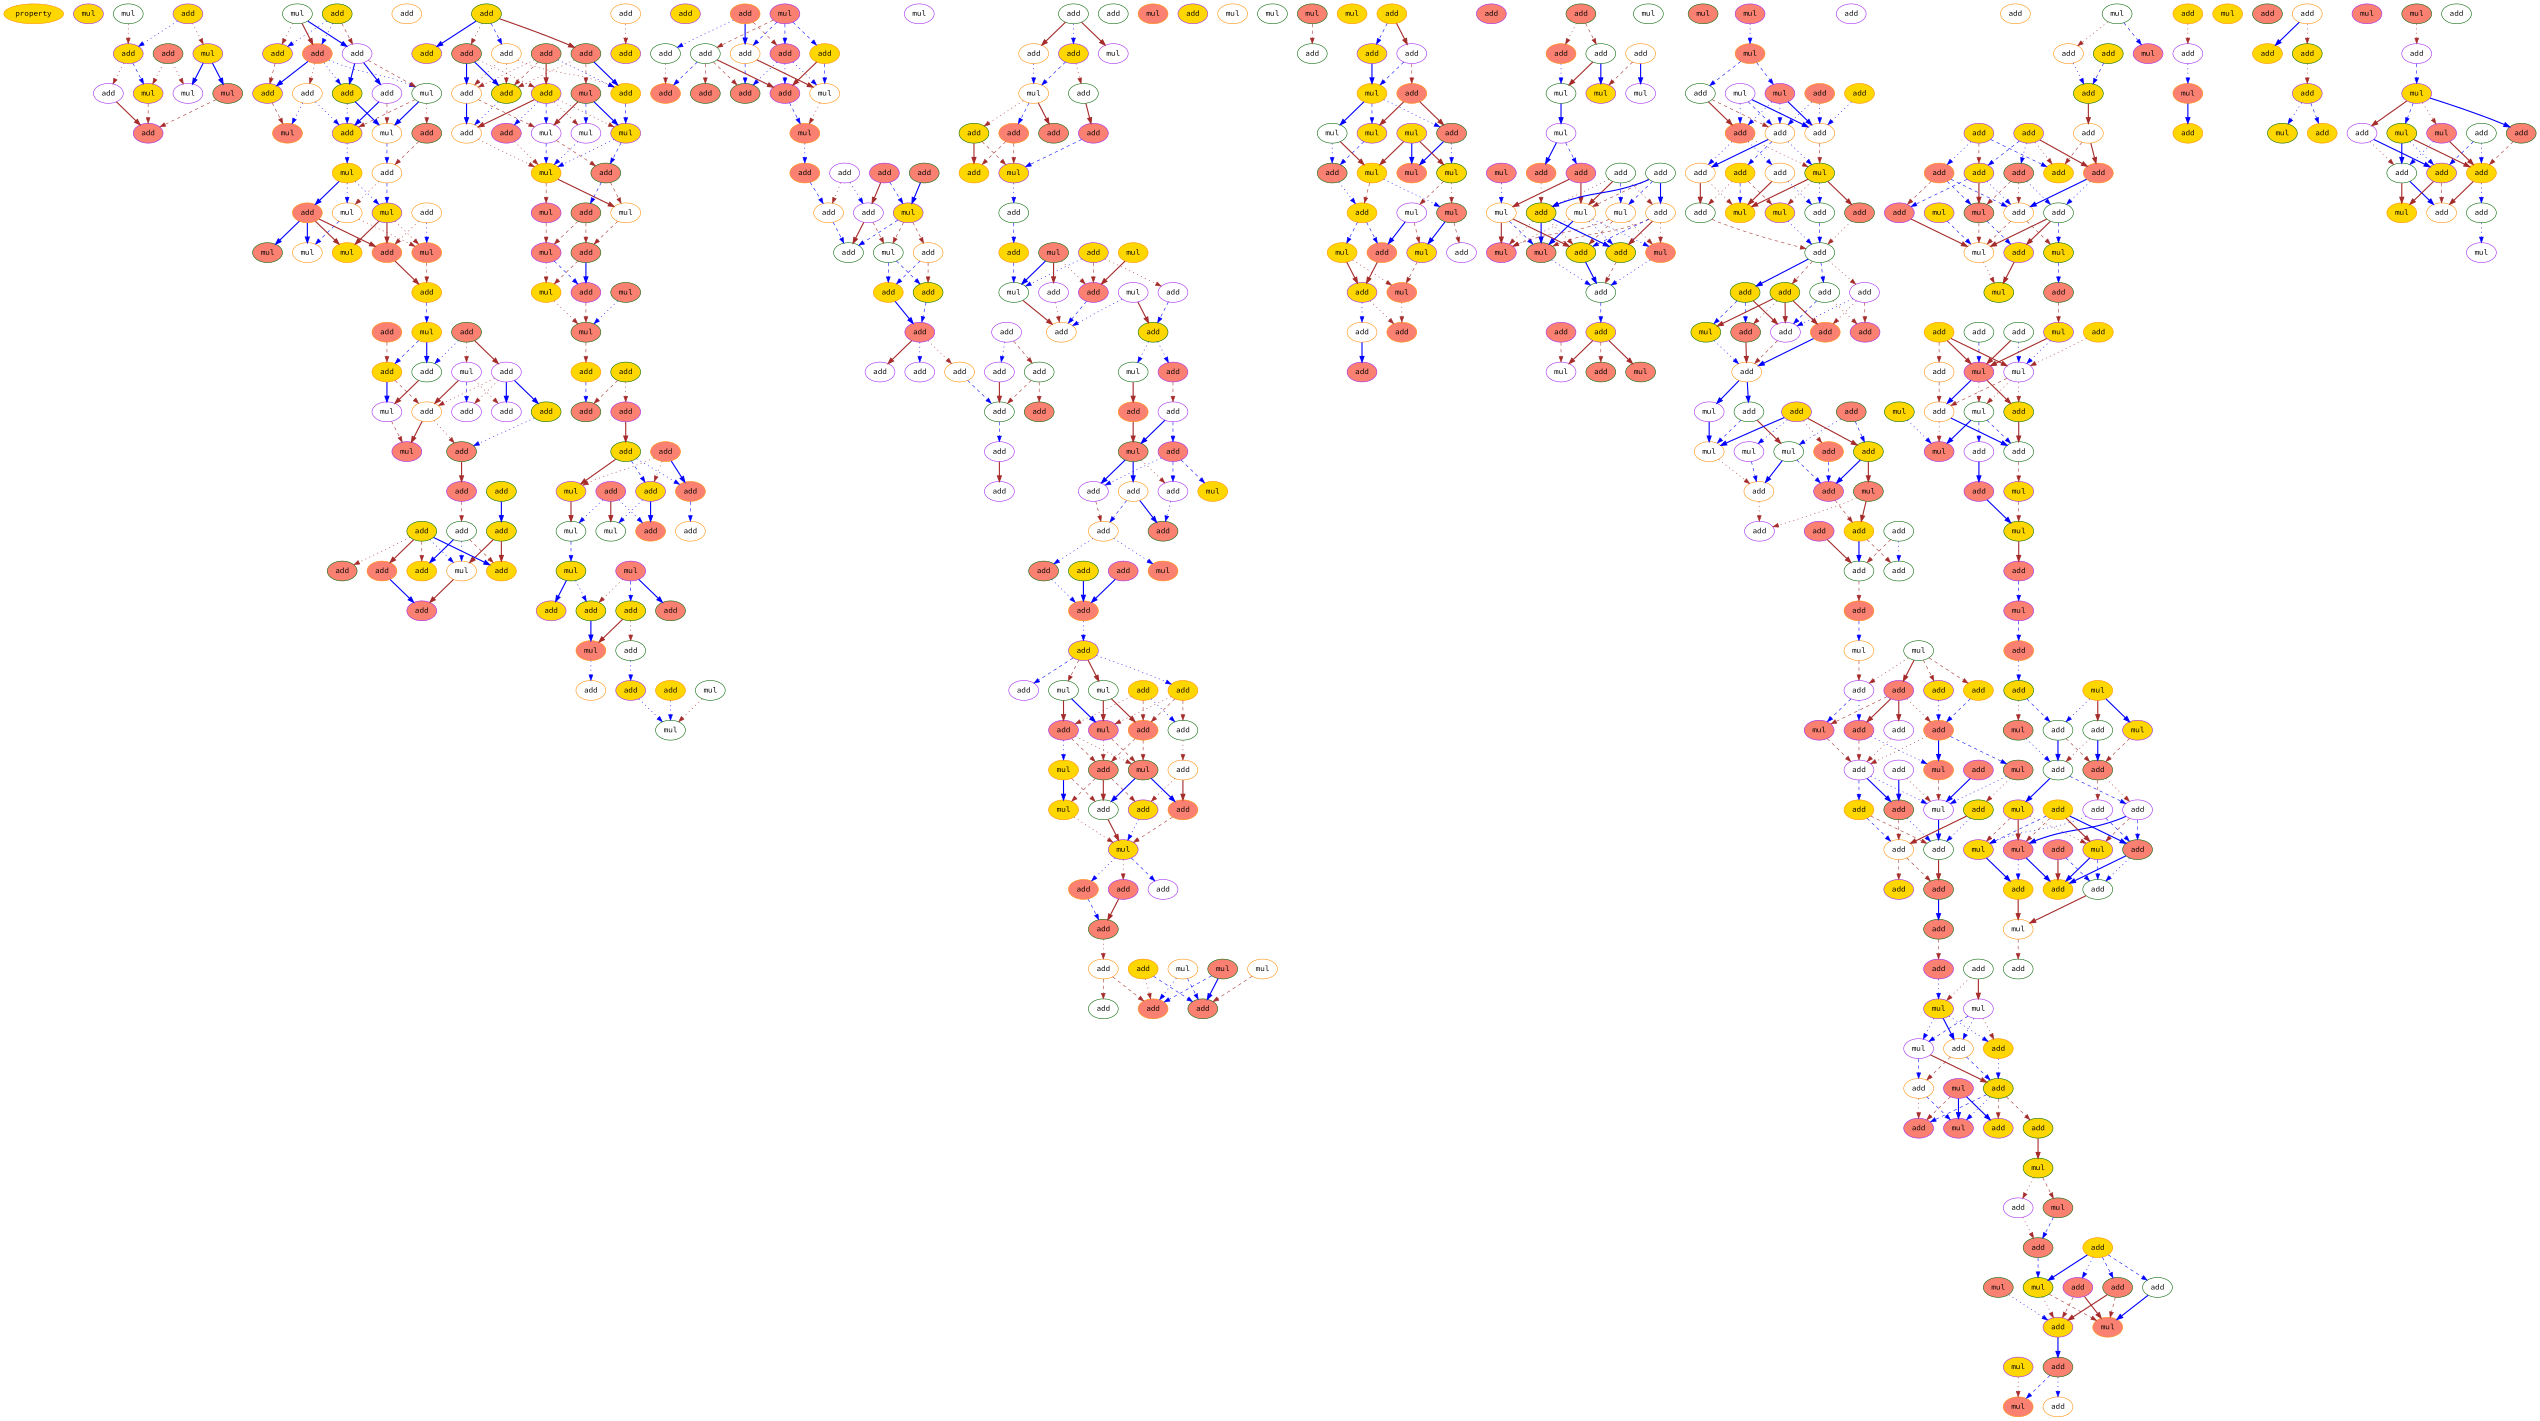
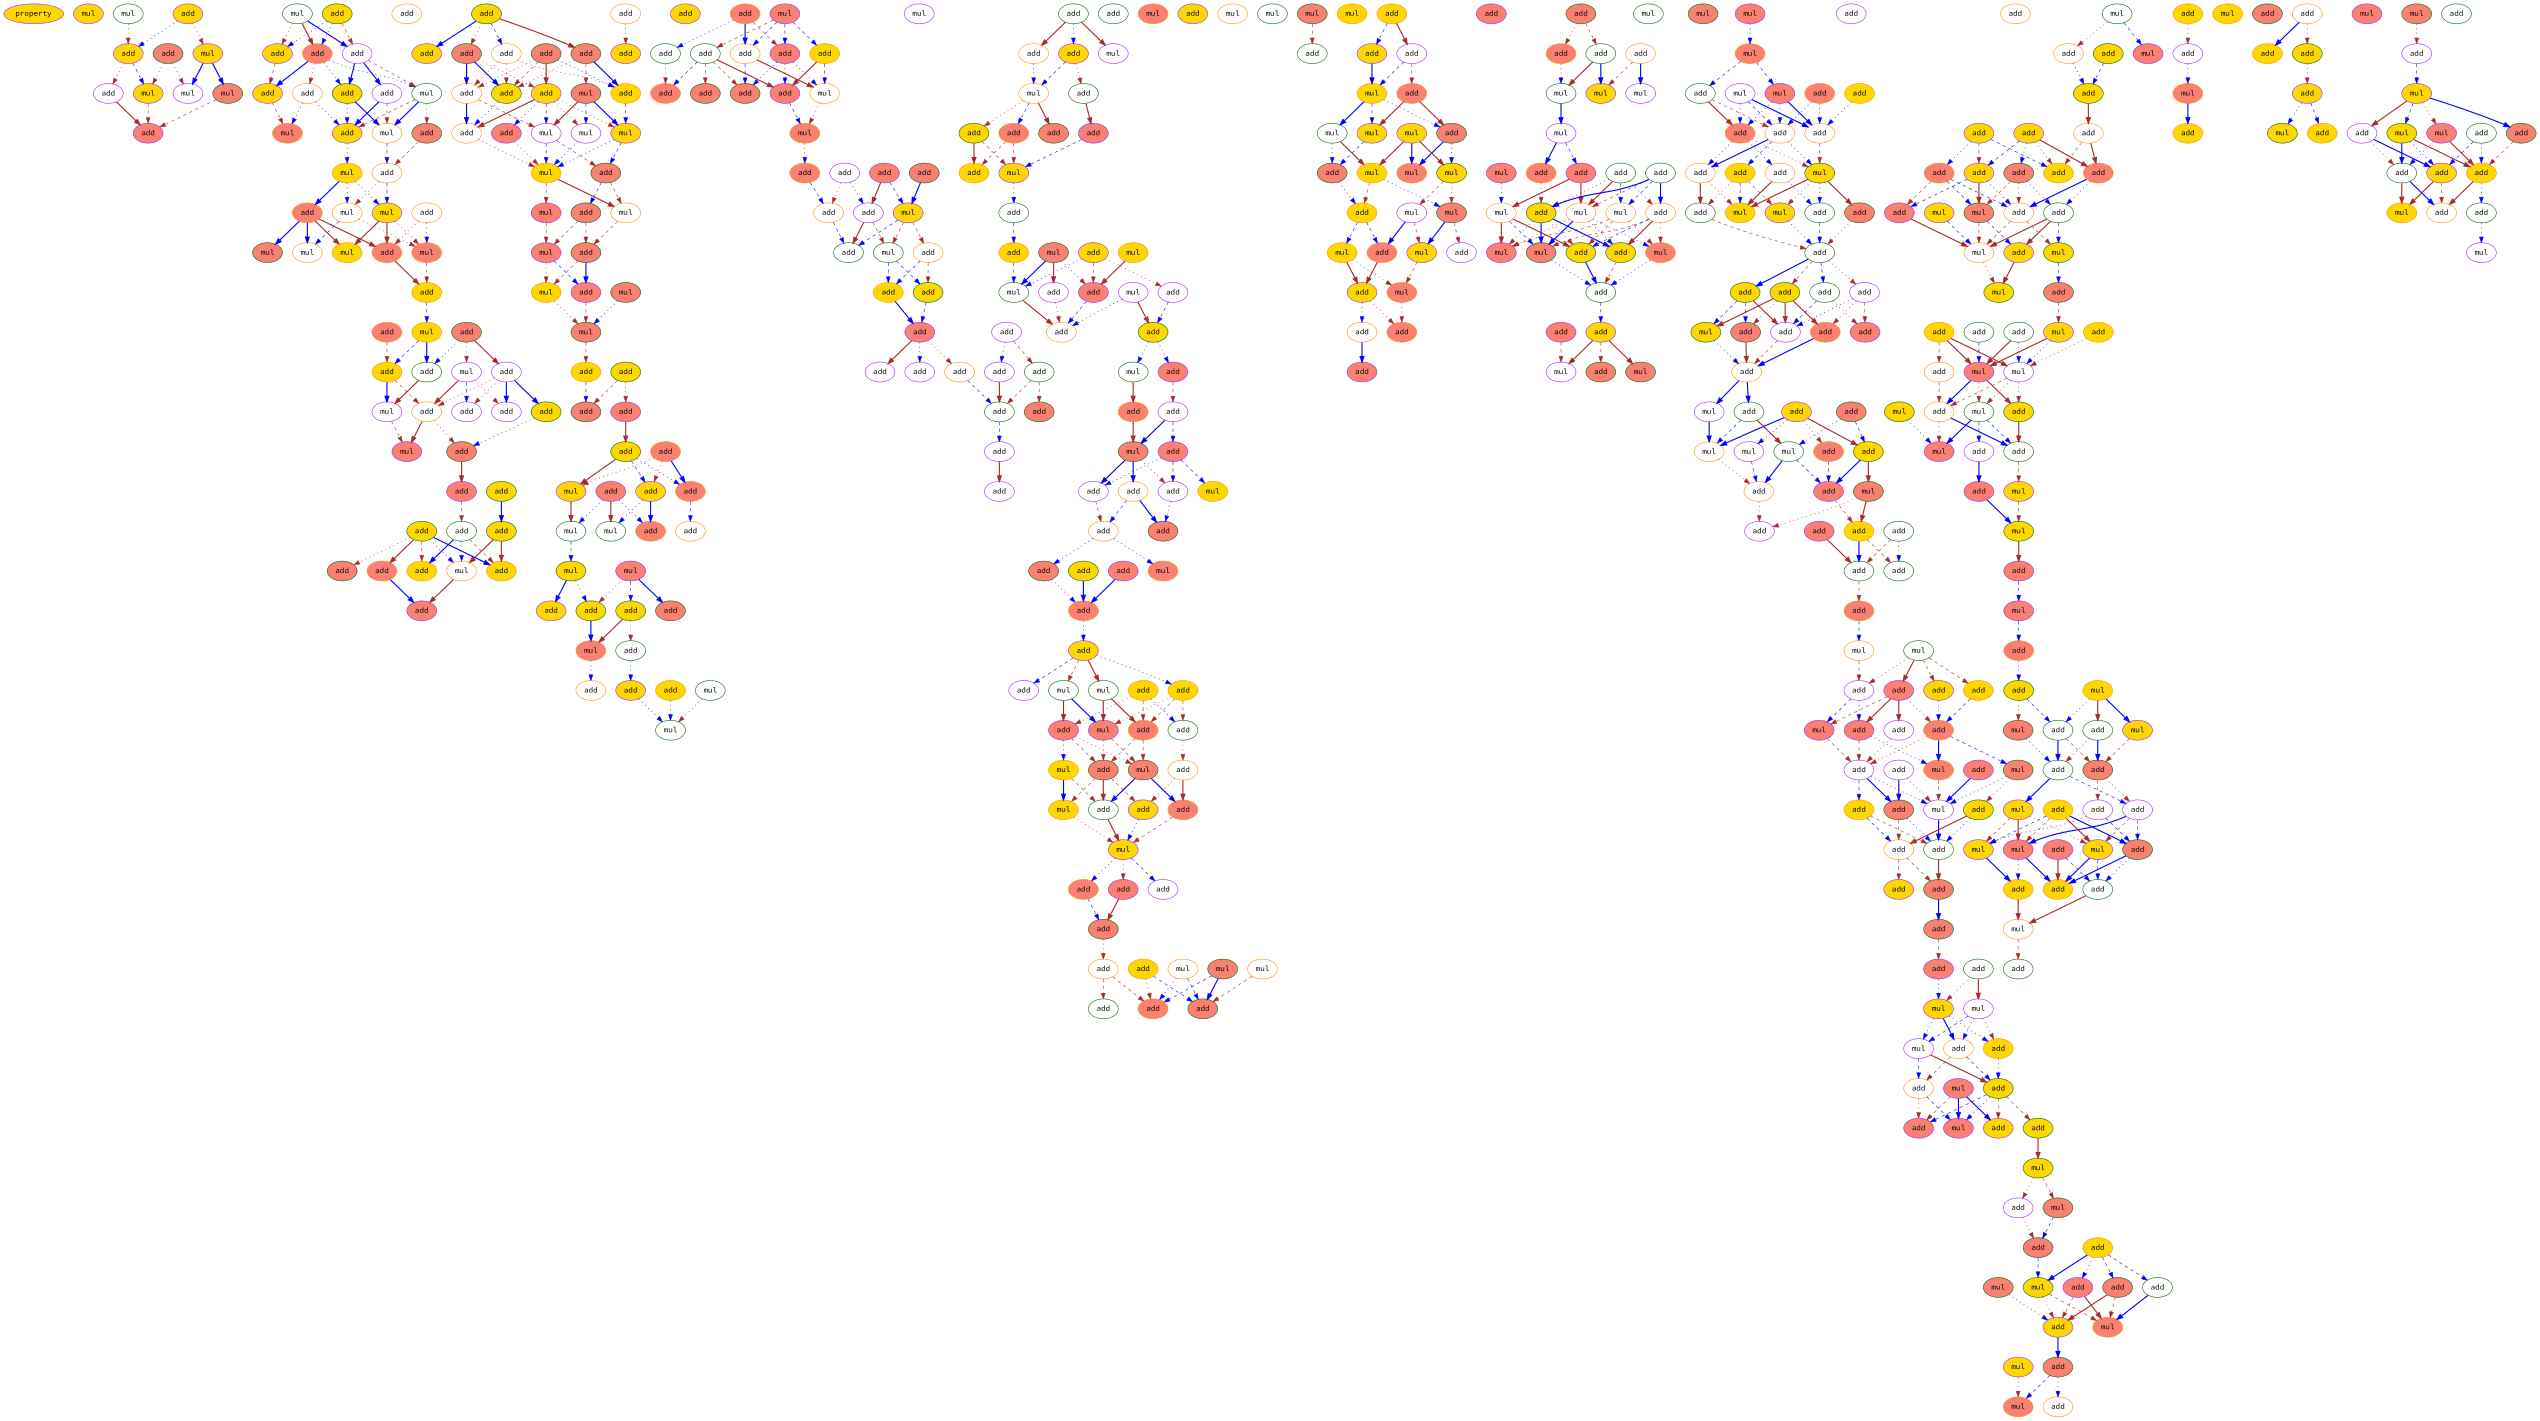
(34, 14) -> (34, 14)
